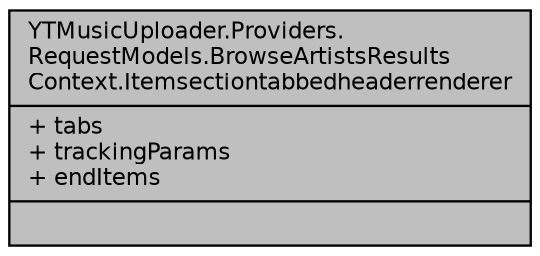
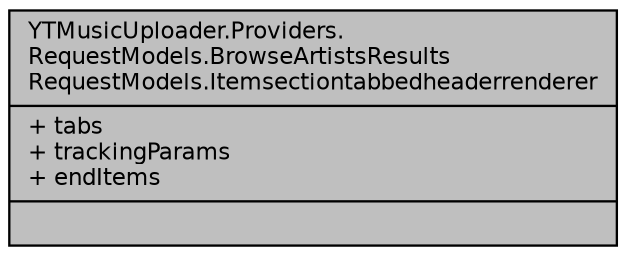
(270, 83) -> (313, 83)
